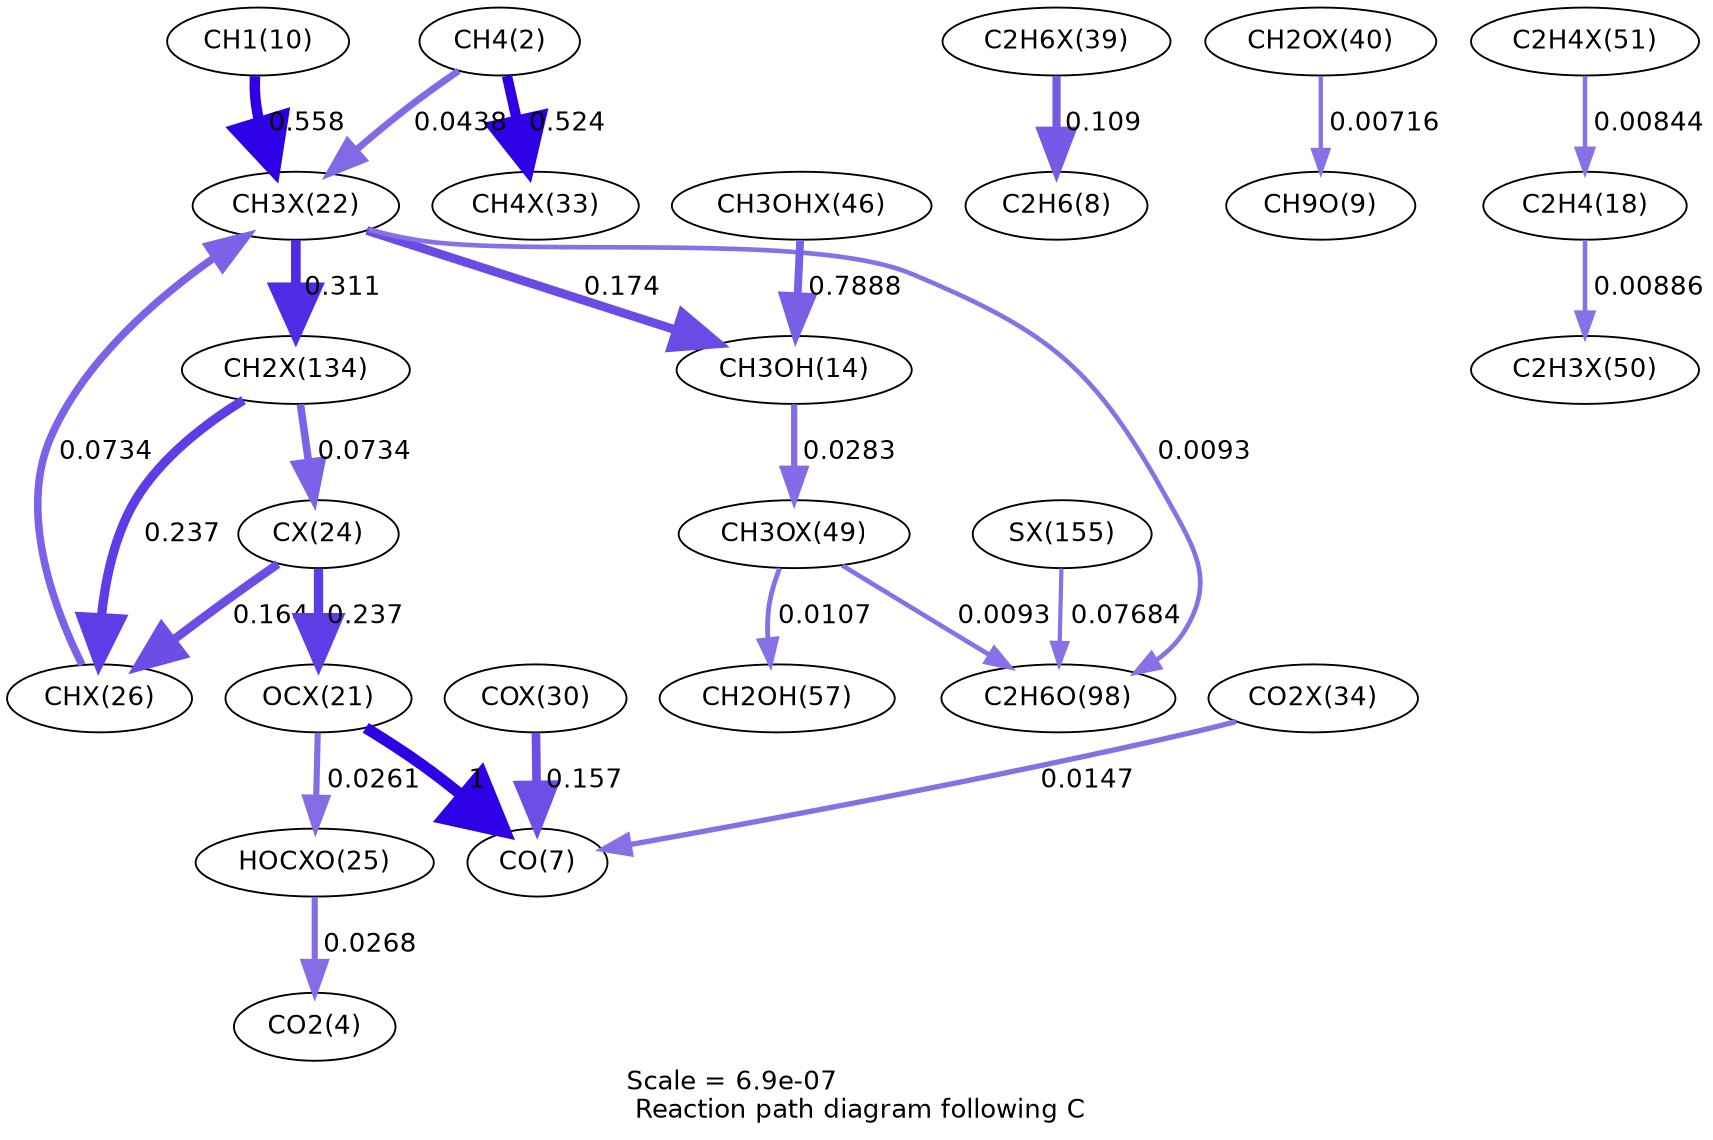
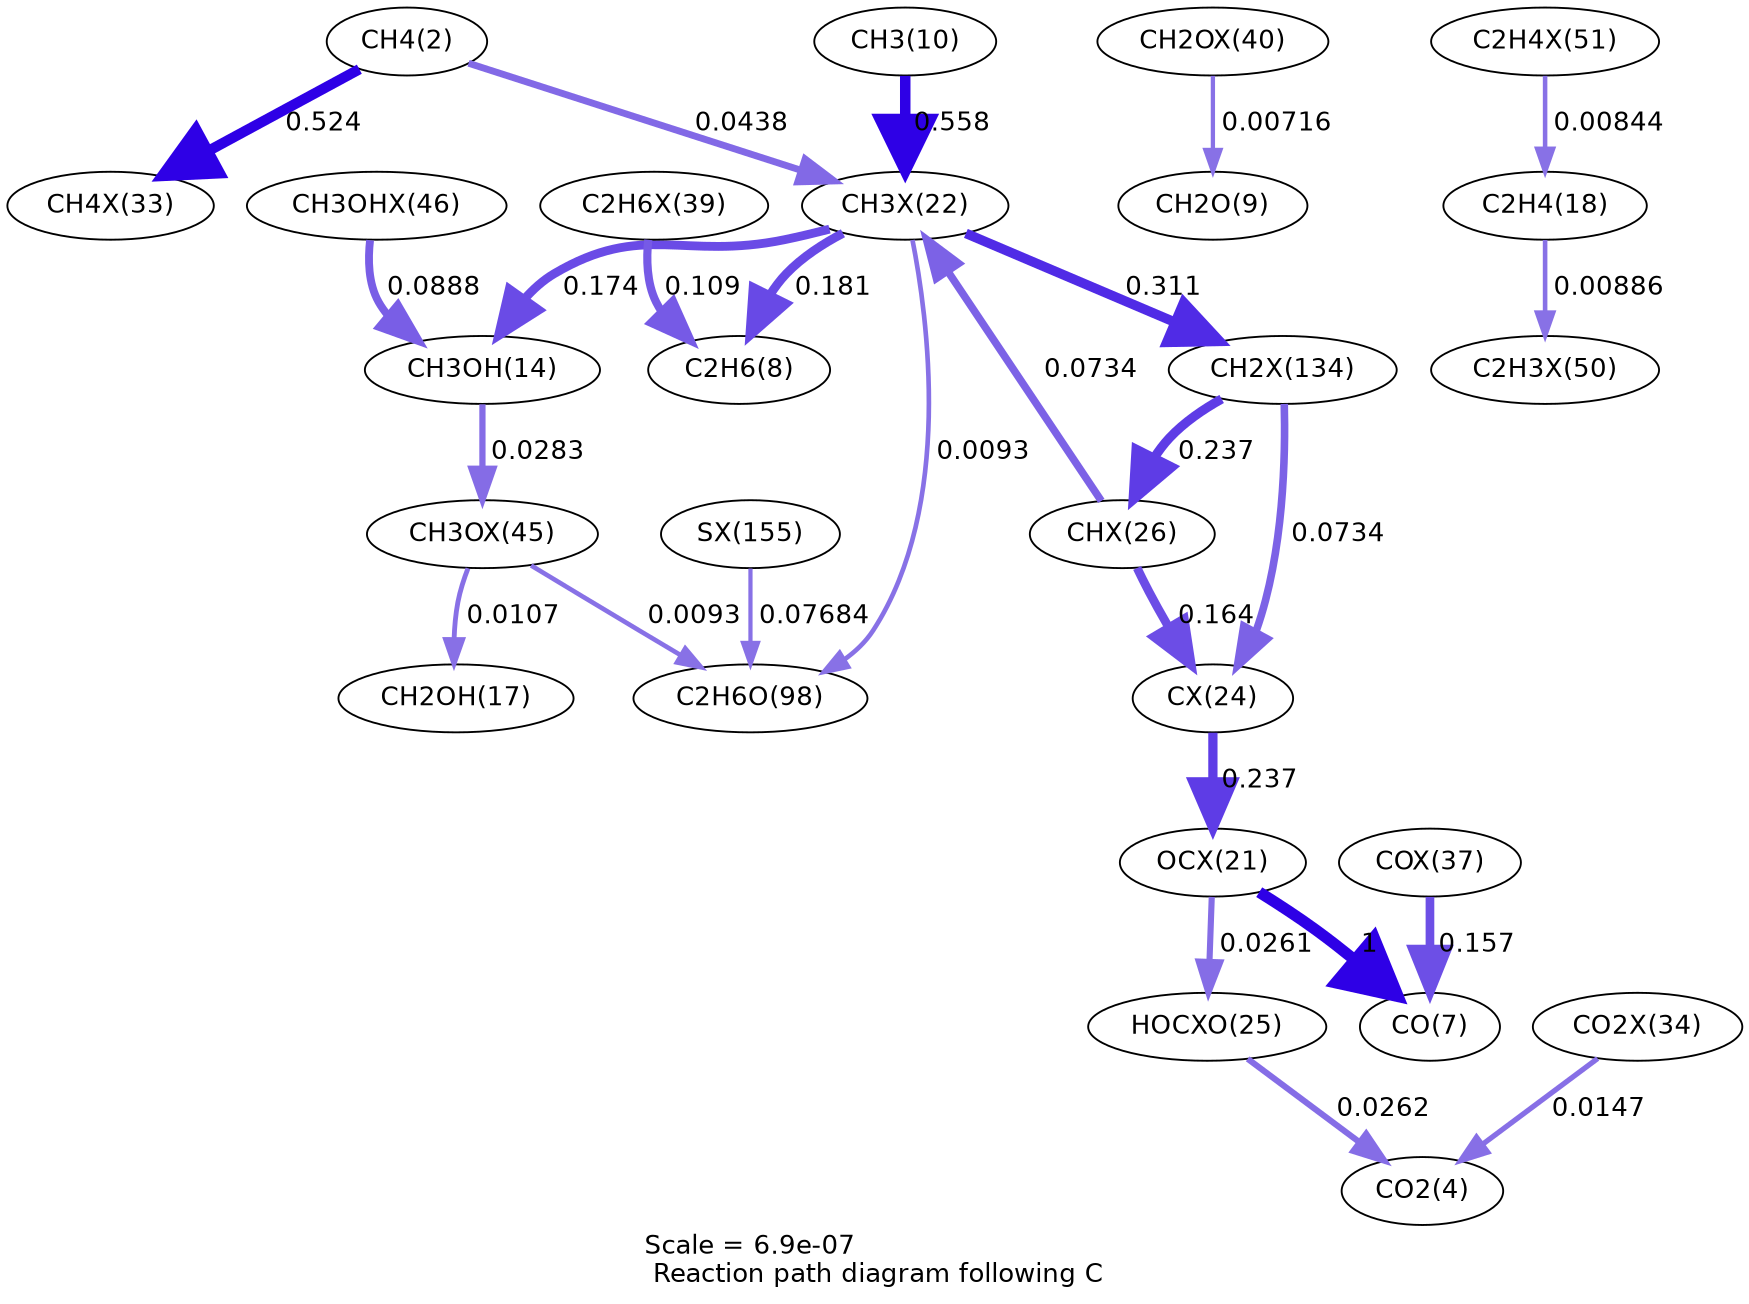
(258, 42) -> (905, 42)
(1321, 206) -> (1213, 206)
none -> (802, 259)
(852, 288) -> (431, 288)
(794, 534) -> (482, 534)
(225, 602) -> (1152, 598)
(536, 698) -> (1430, 863)
(777, 698) -> (456, 698)
(934, 787) -> (1540, 1102)
(367, 945) -> (1380, 1109)
